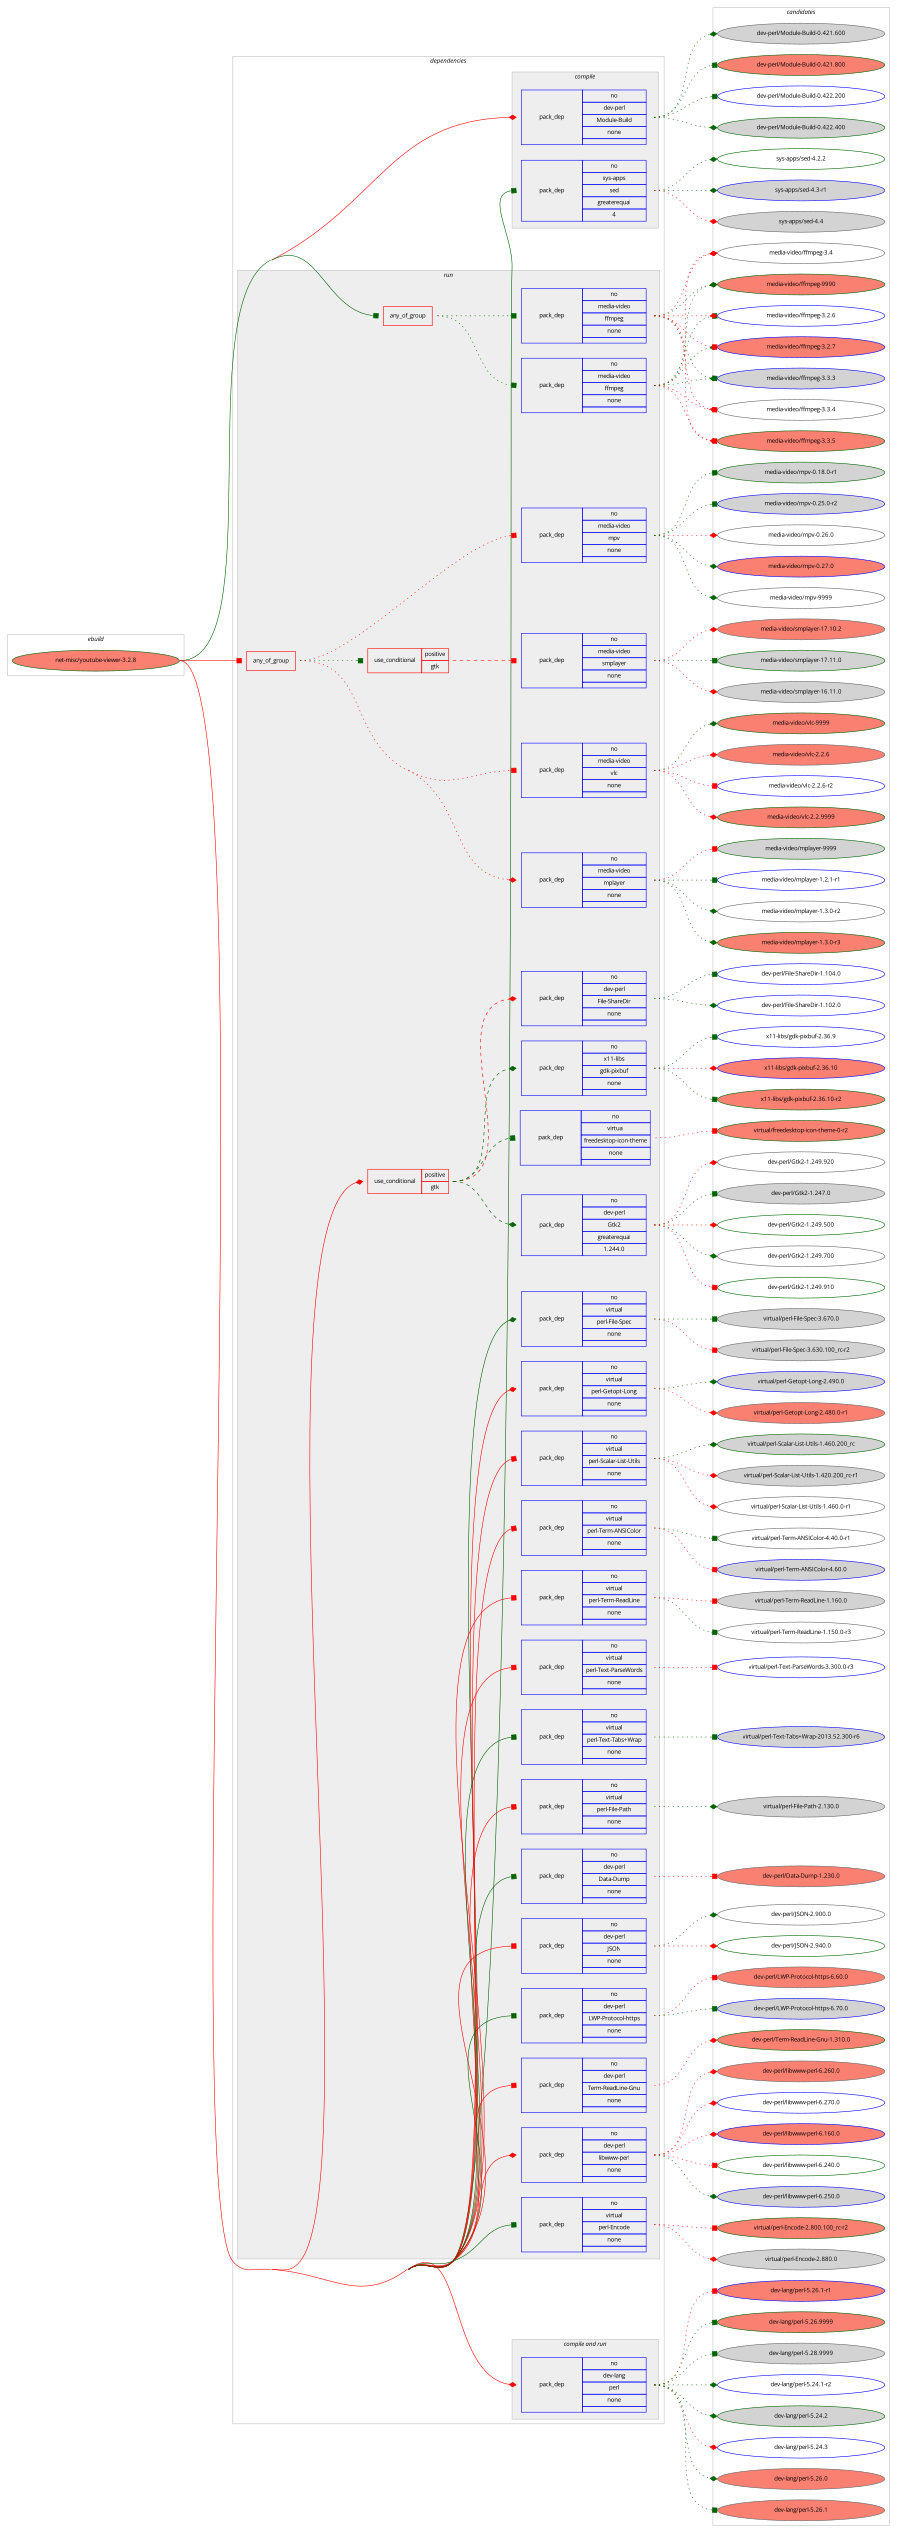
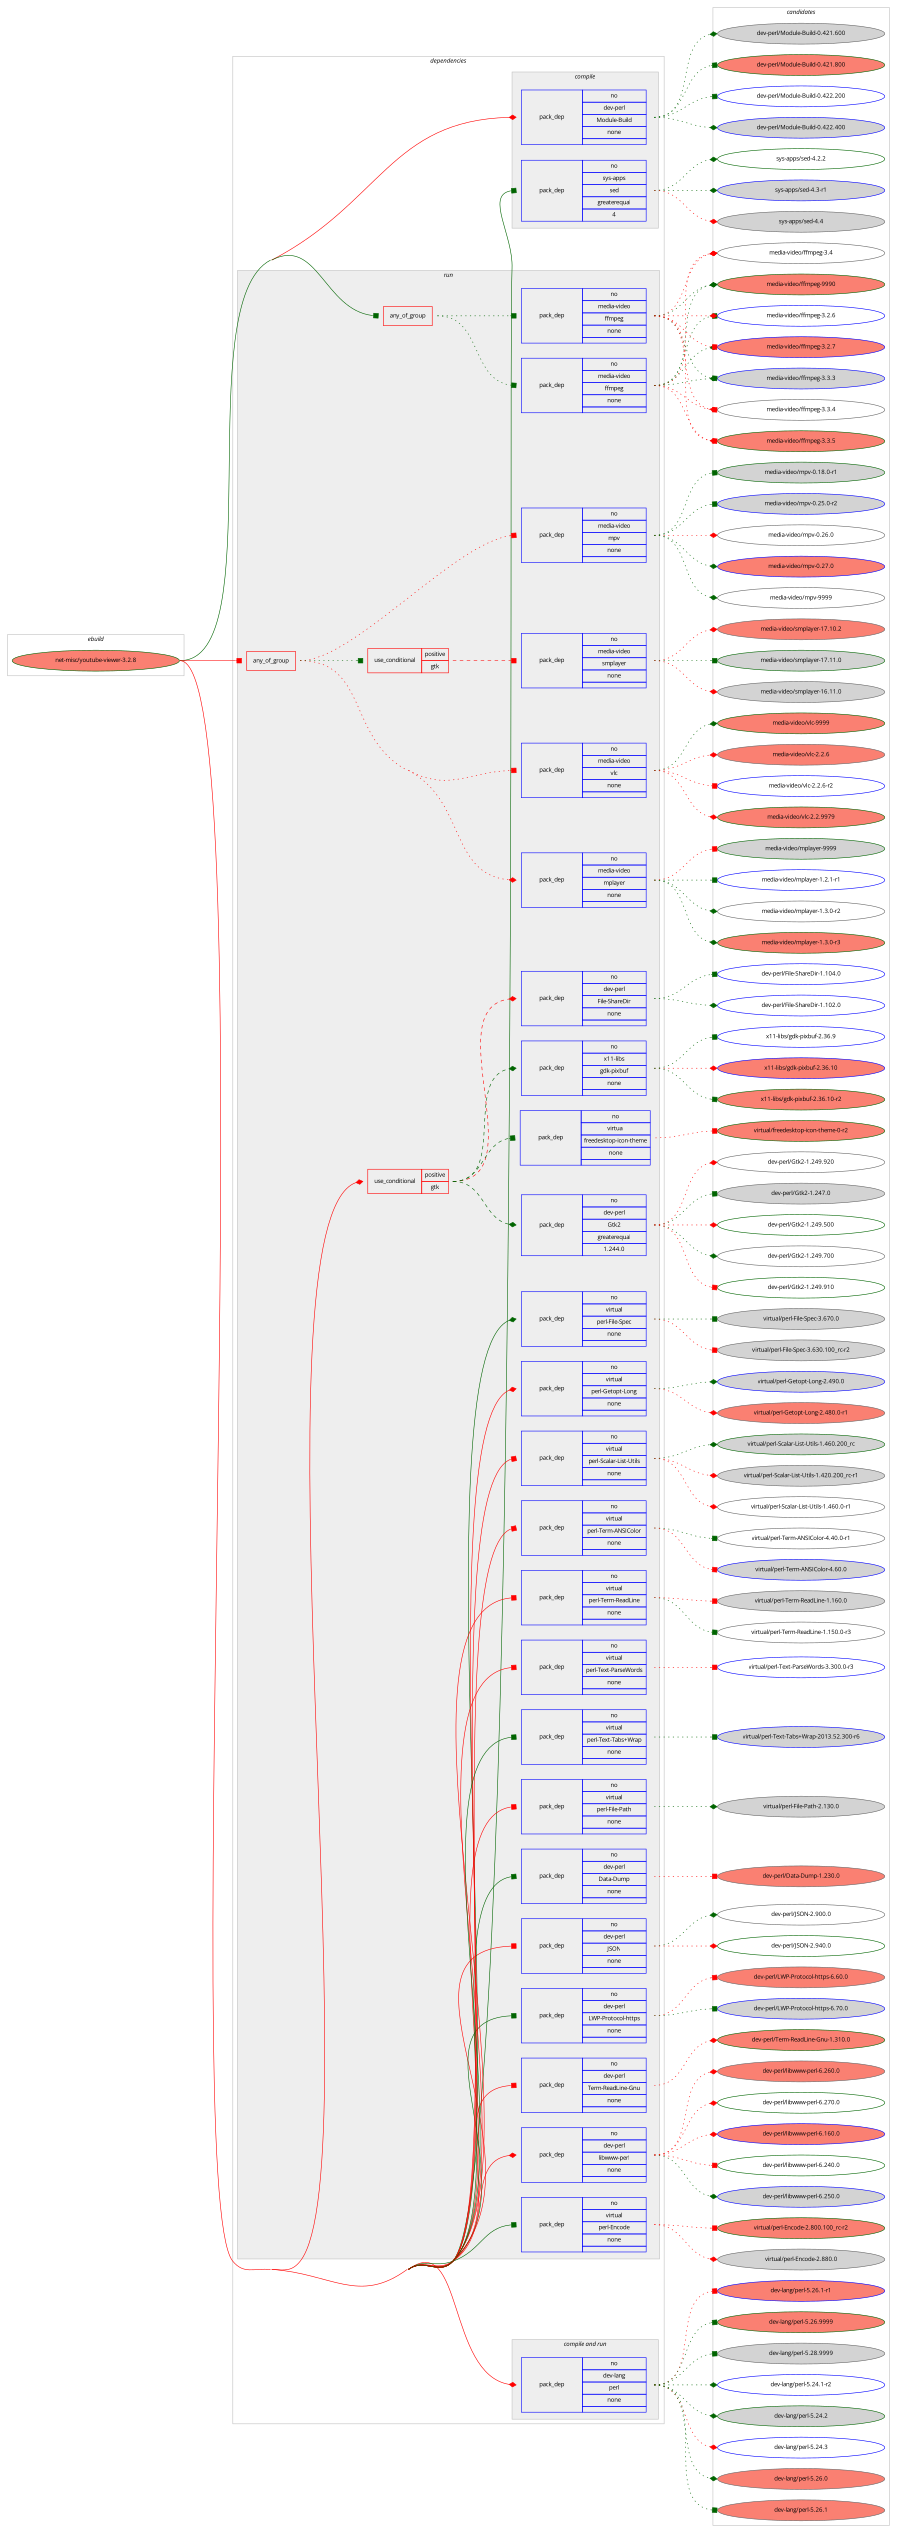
(801, 128) -> (801, 128)
(801, 817) -> (801, 817)
(801, 2103) -> (801, 2103)
